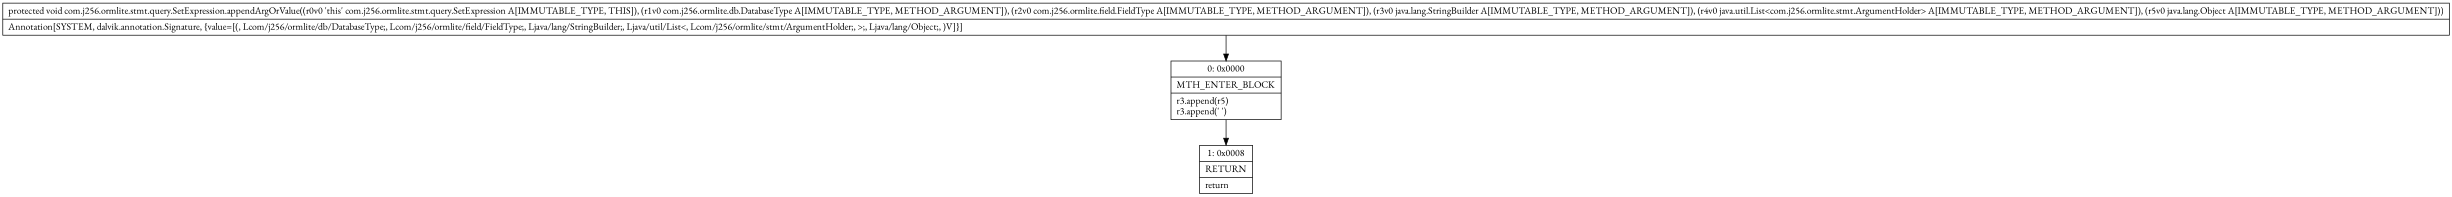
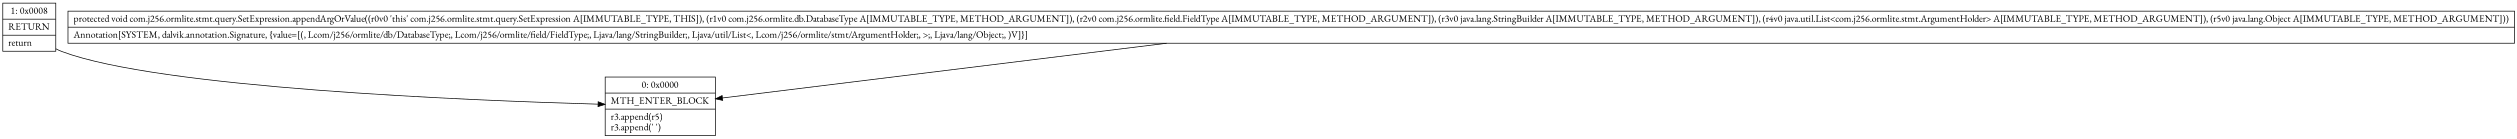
(1226, 129) -> (325, 91)
